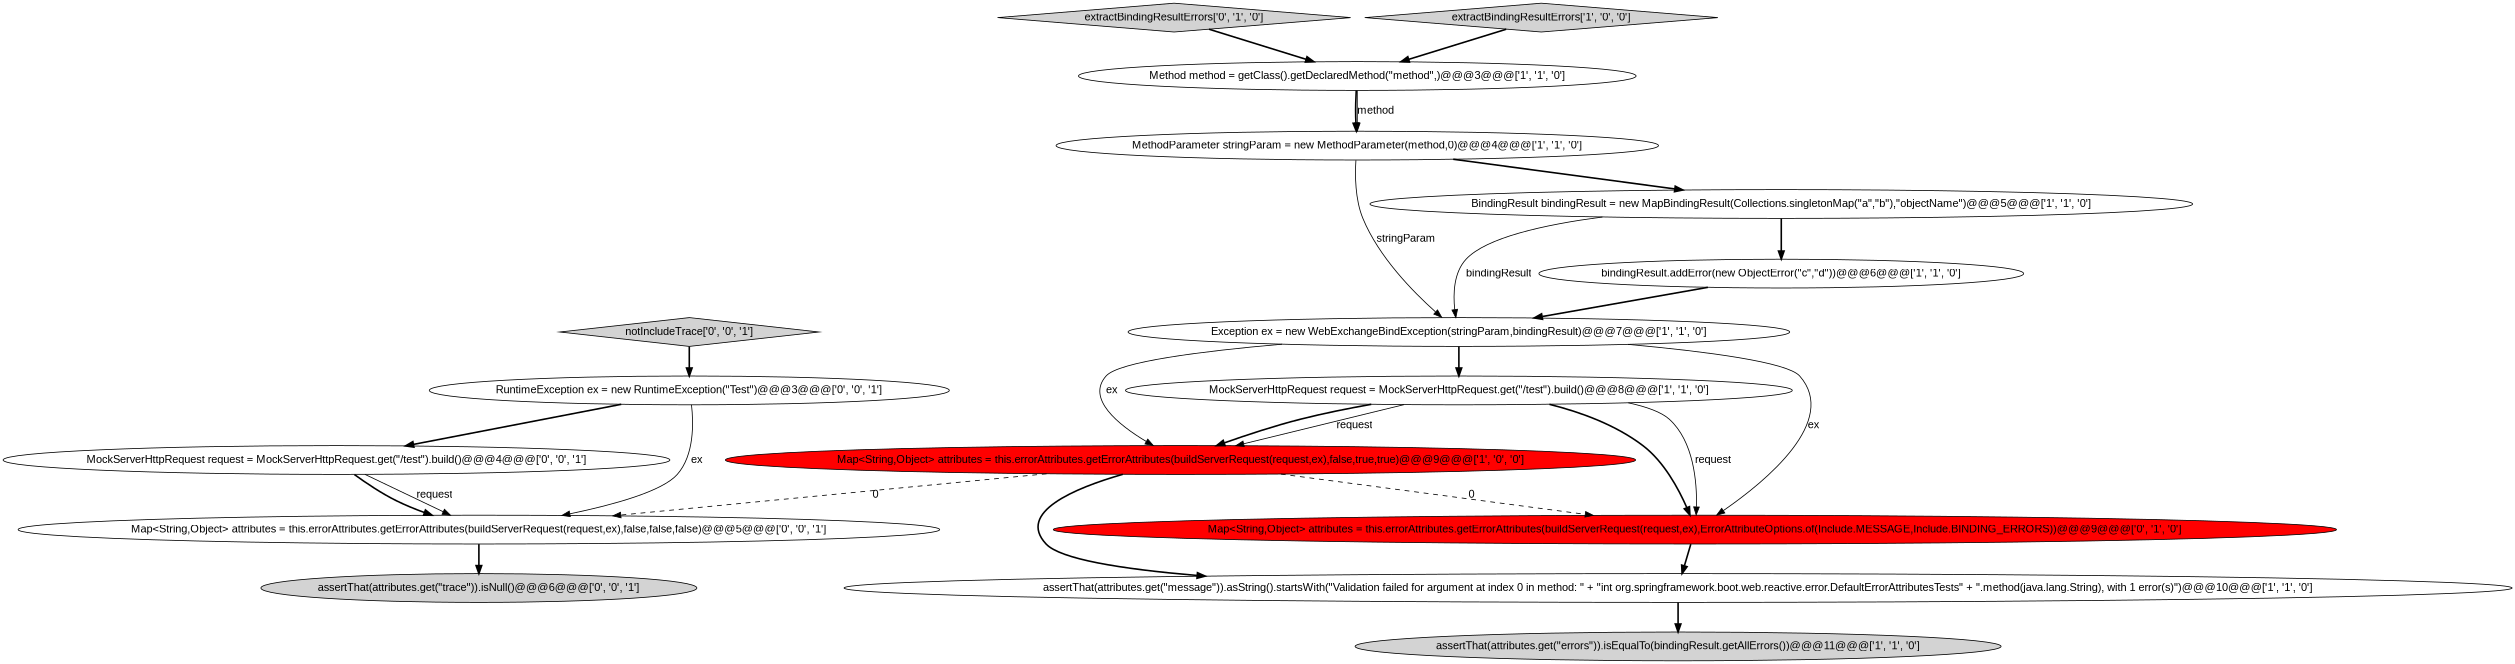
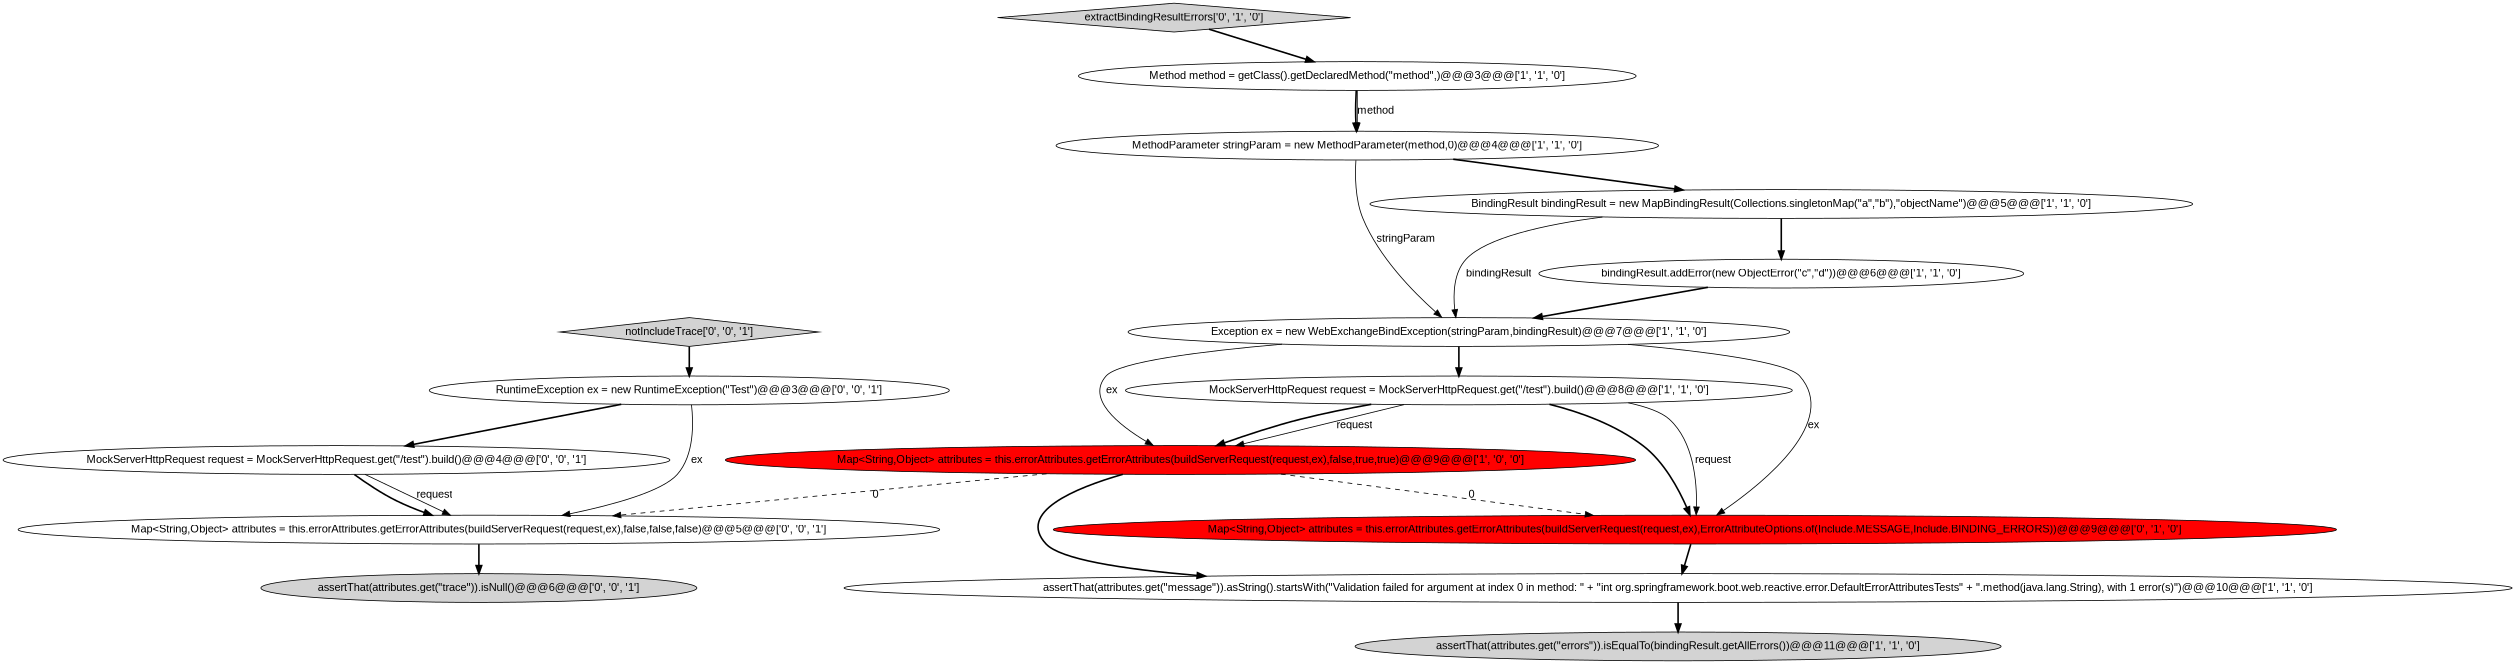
(1541, 18) -> none
